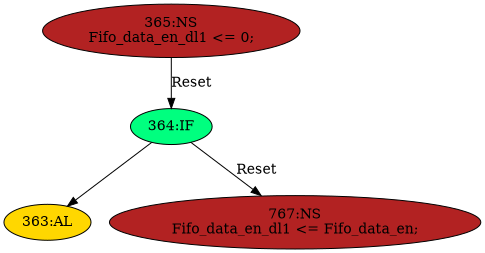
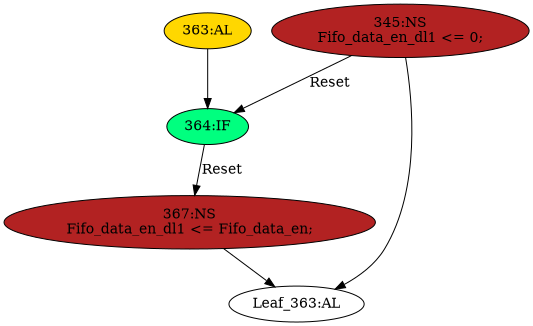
(171, 31) -> (400, 31)
(114, 171) -> (208, 74)
(295, 222) -> (190, 222)
none -> (297, 304)
